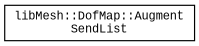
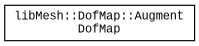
(100, 23) -> (100, 23)
